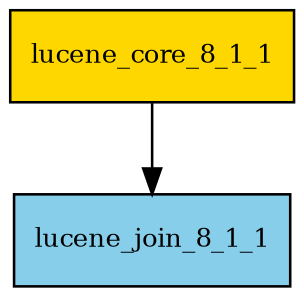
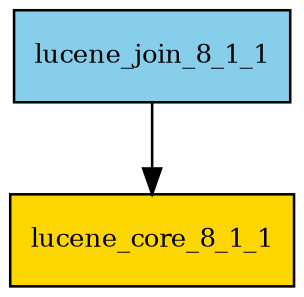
(152, 136) -> (152, 136)
